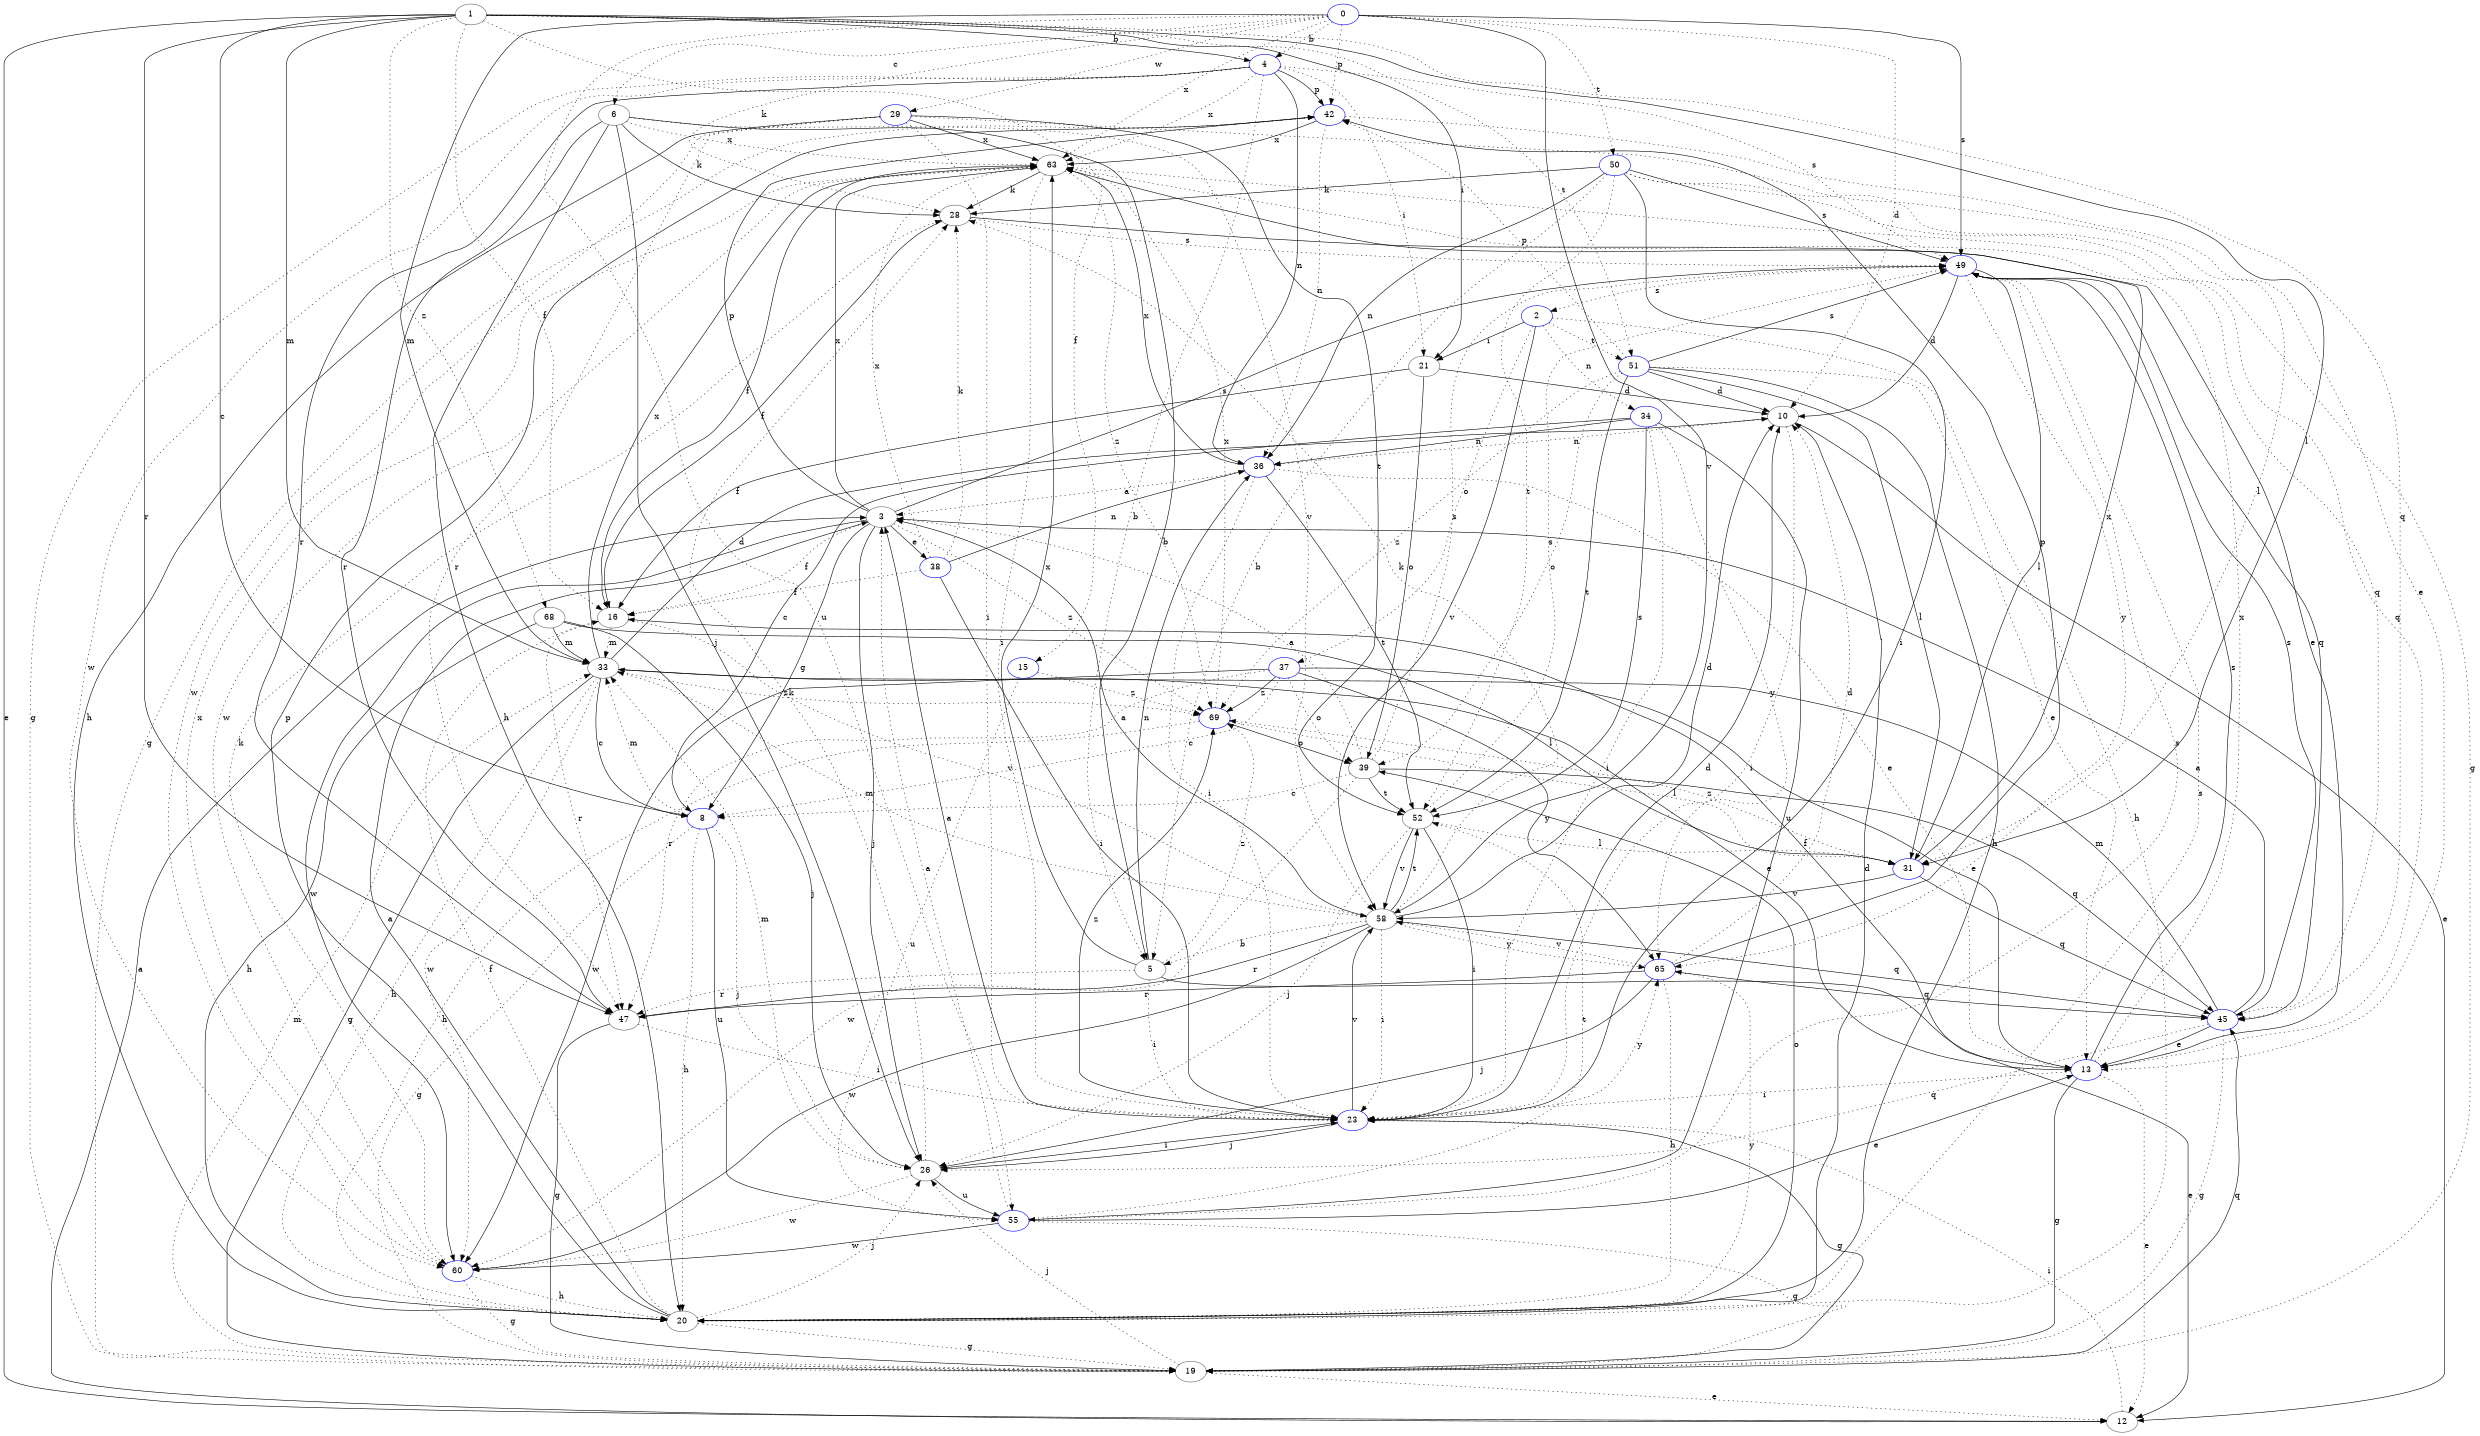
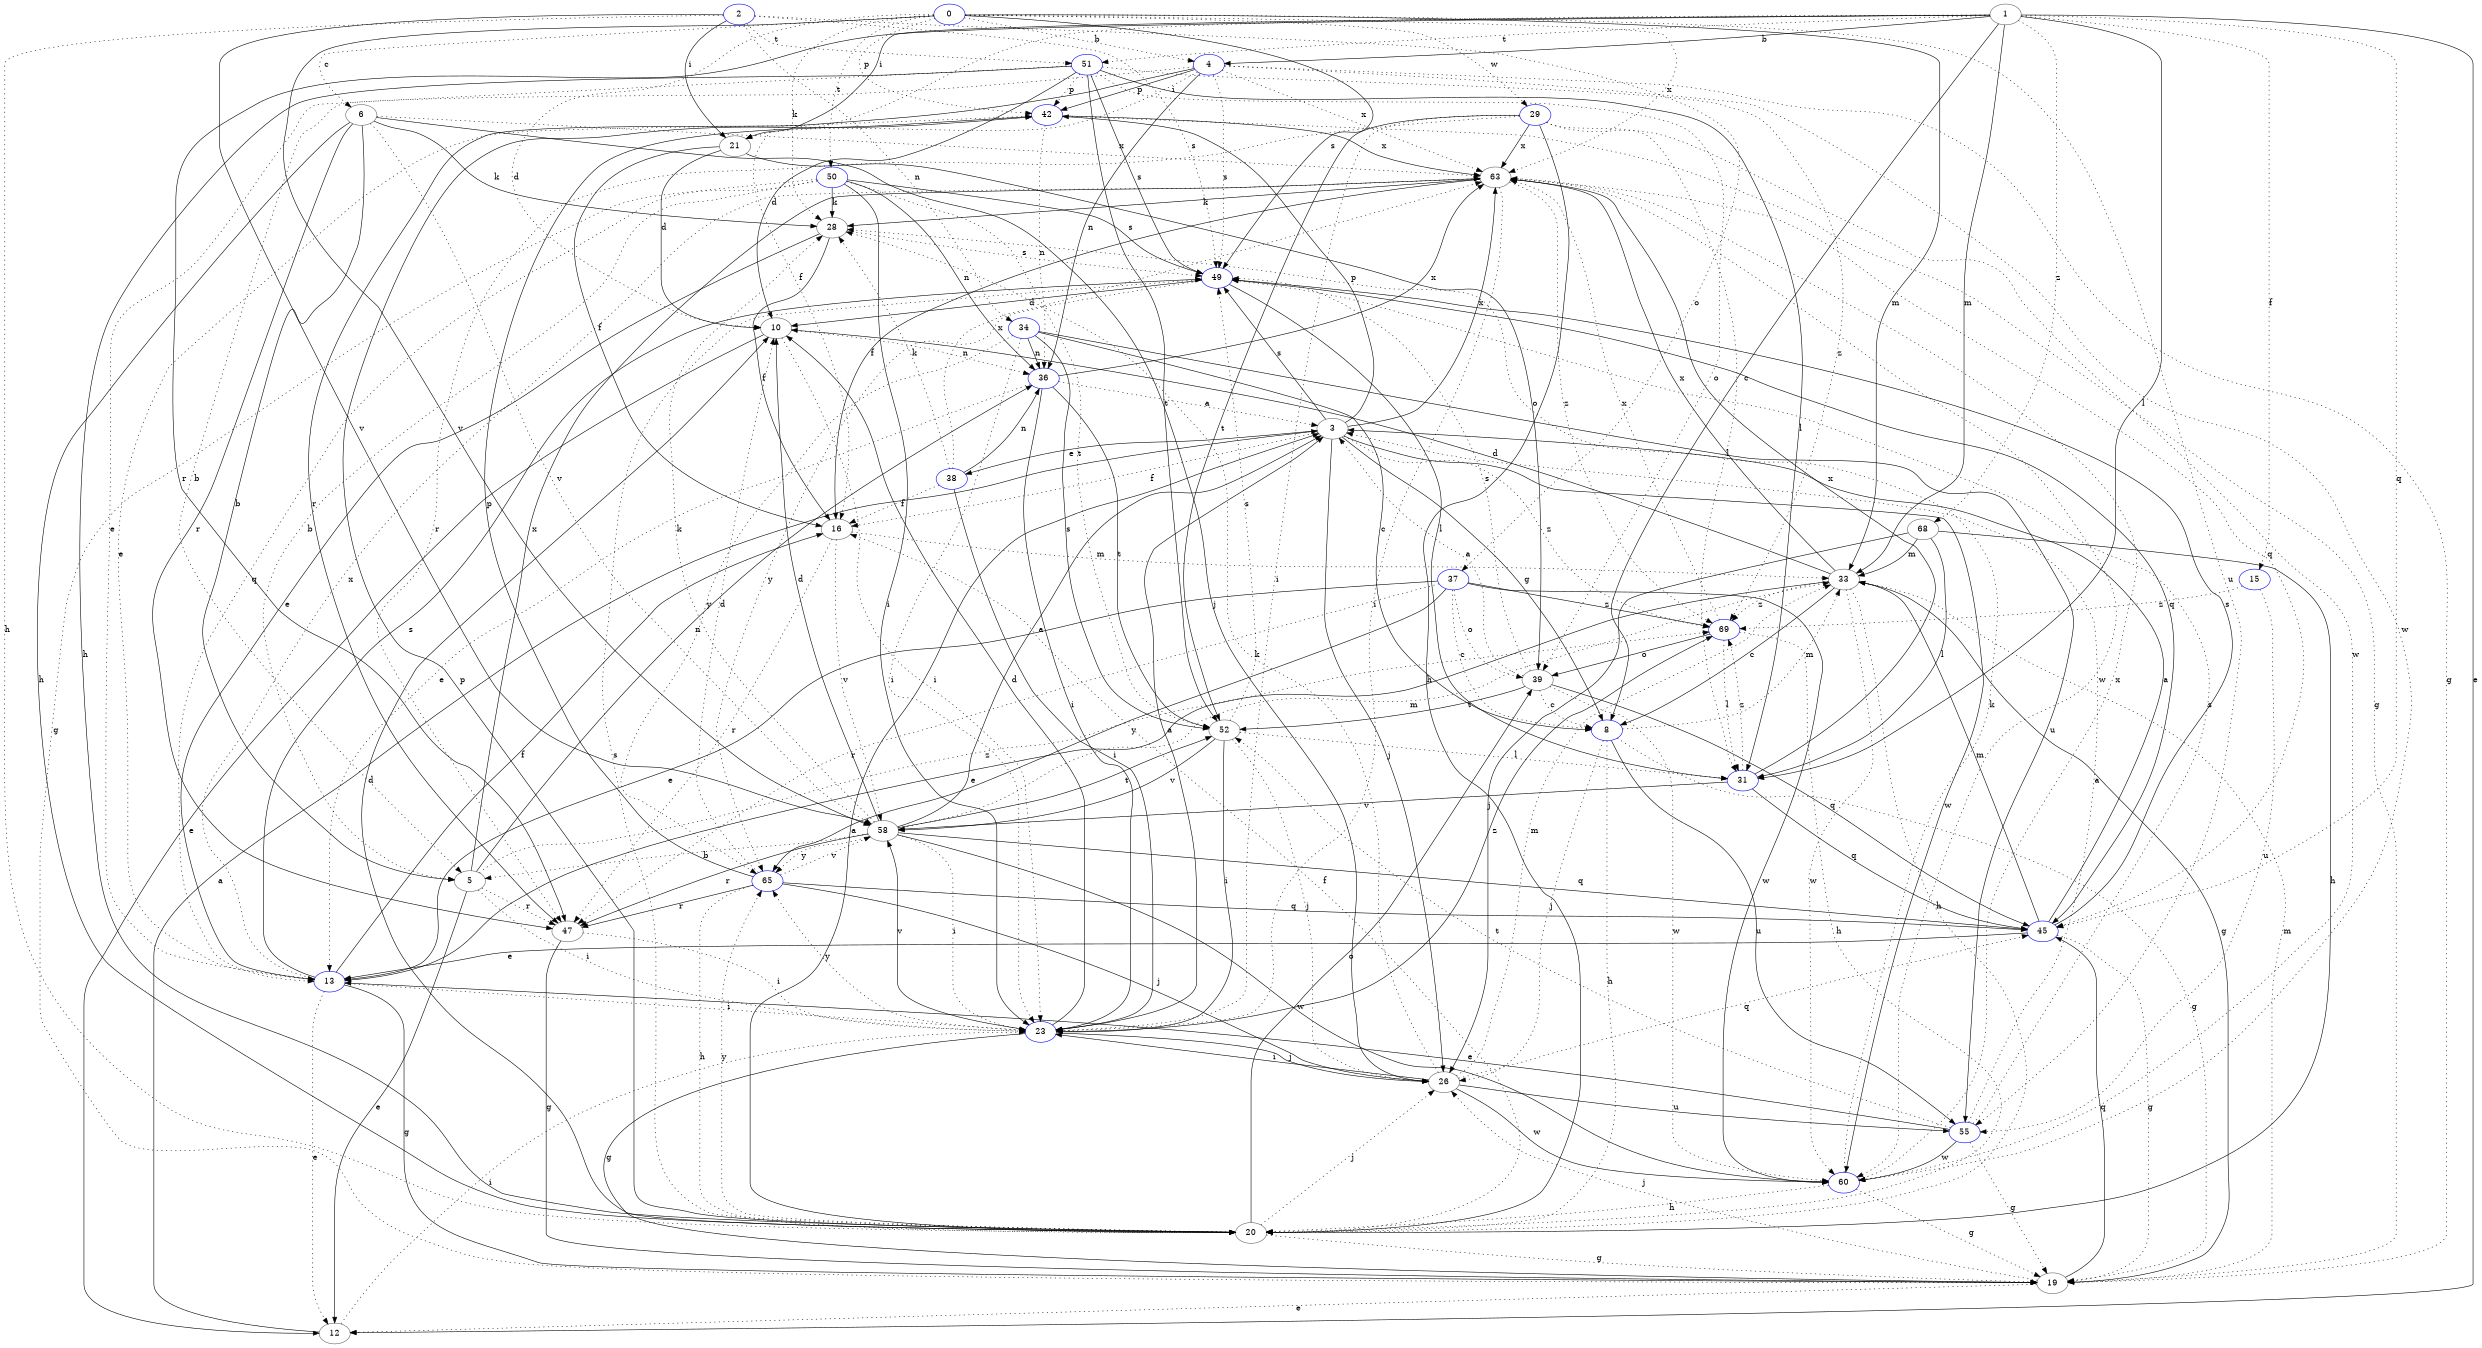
(1691, 282) -> (1053, 44)
(1202, 793) -> (1077, 720)
(1585, 1157) -> (1740, 1004)
(698, 1234) -> (1628, 1172)
